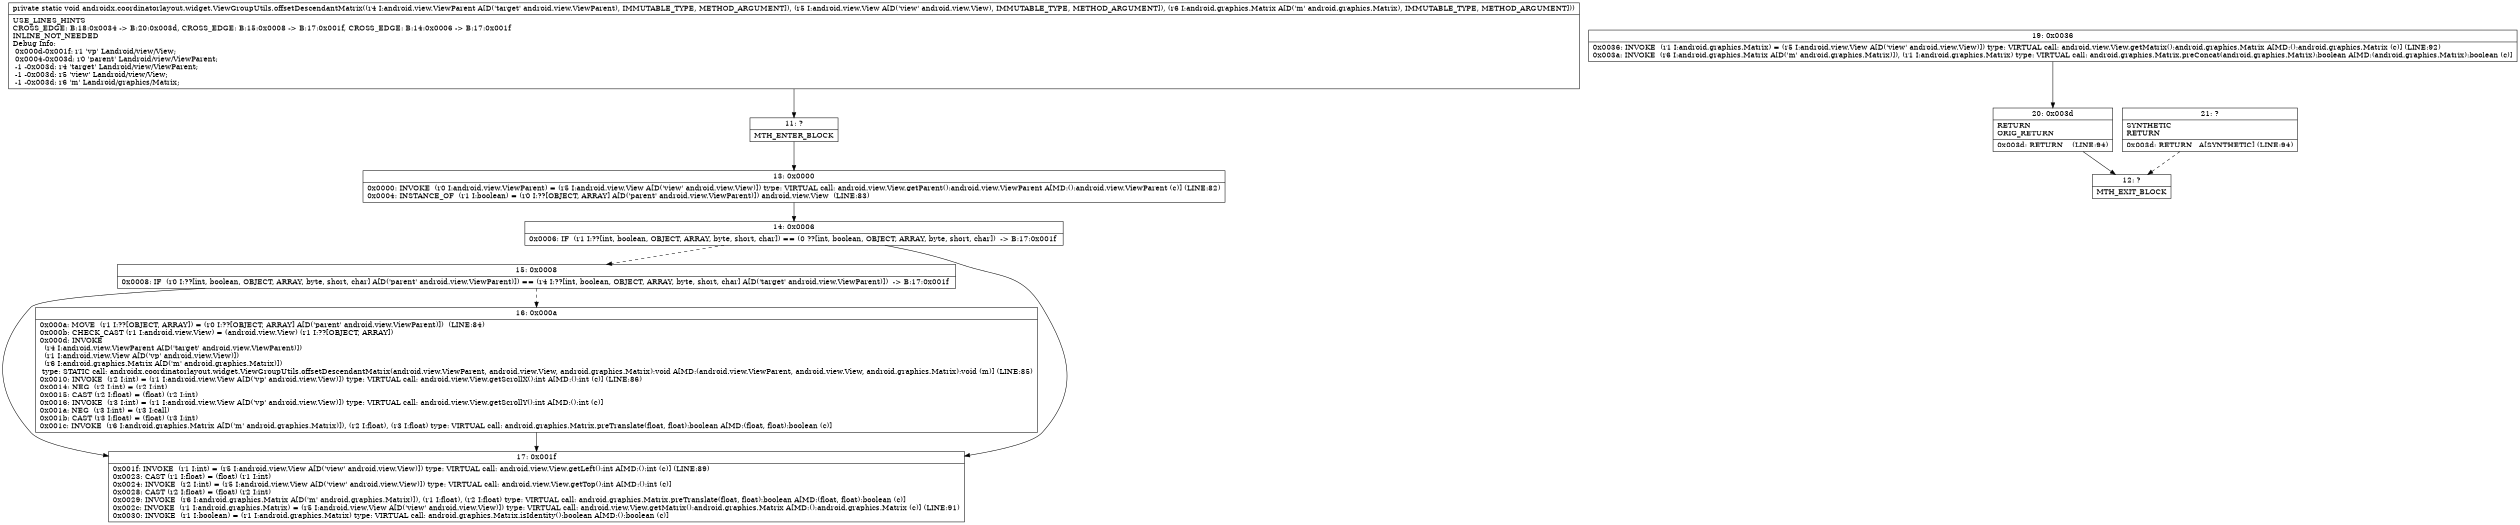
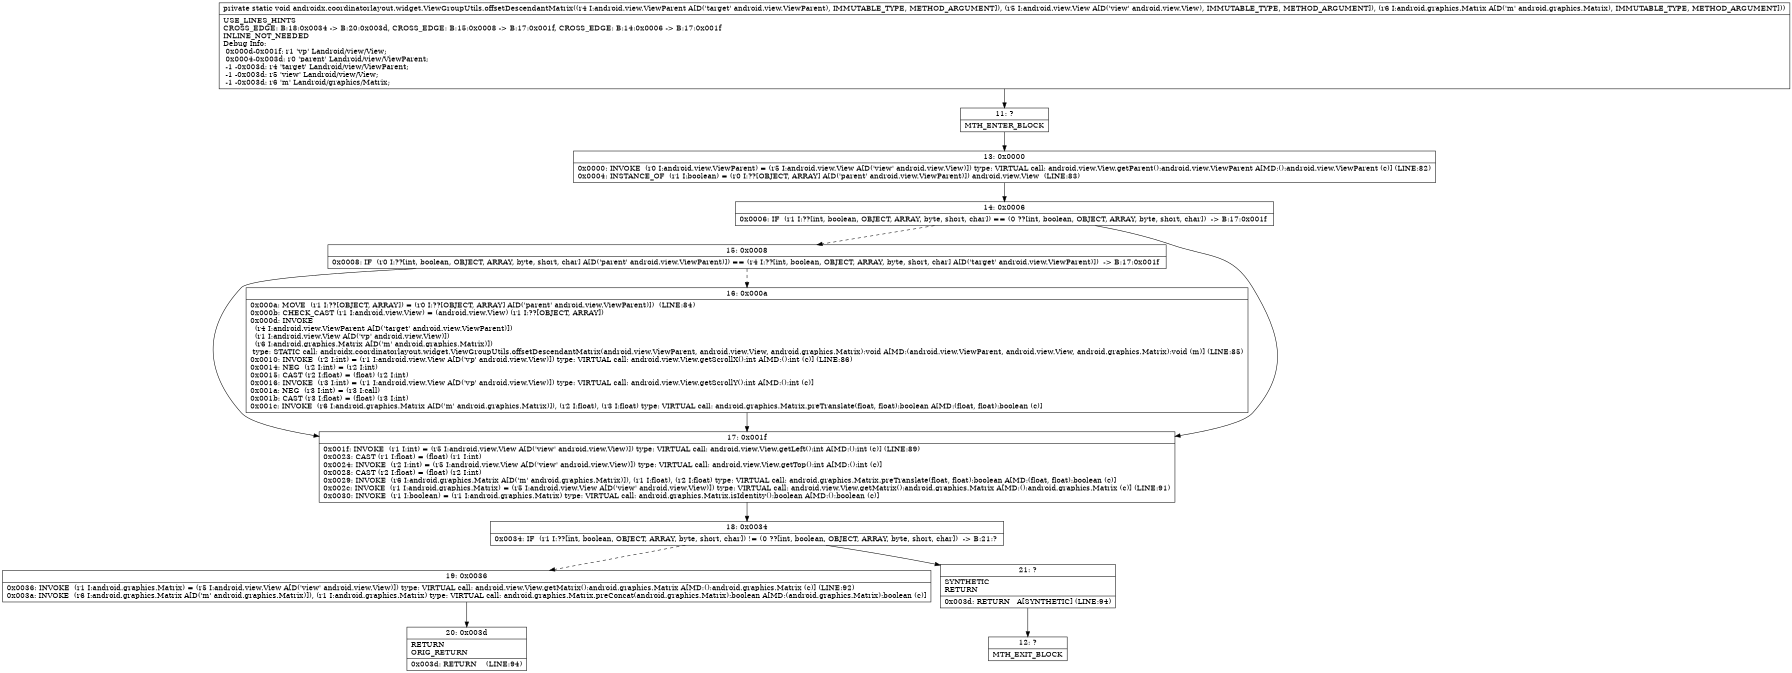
(2097, 162) -> none
(2166, 162) -> (1028, 620)
none -> (747, 533)
